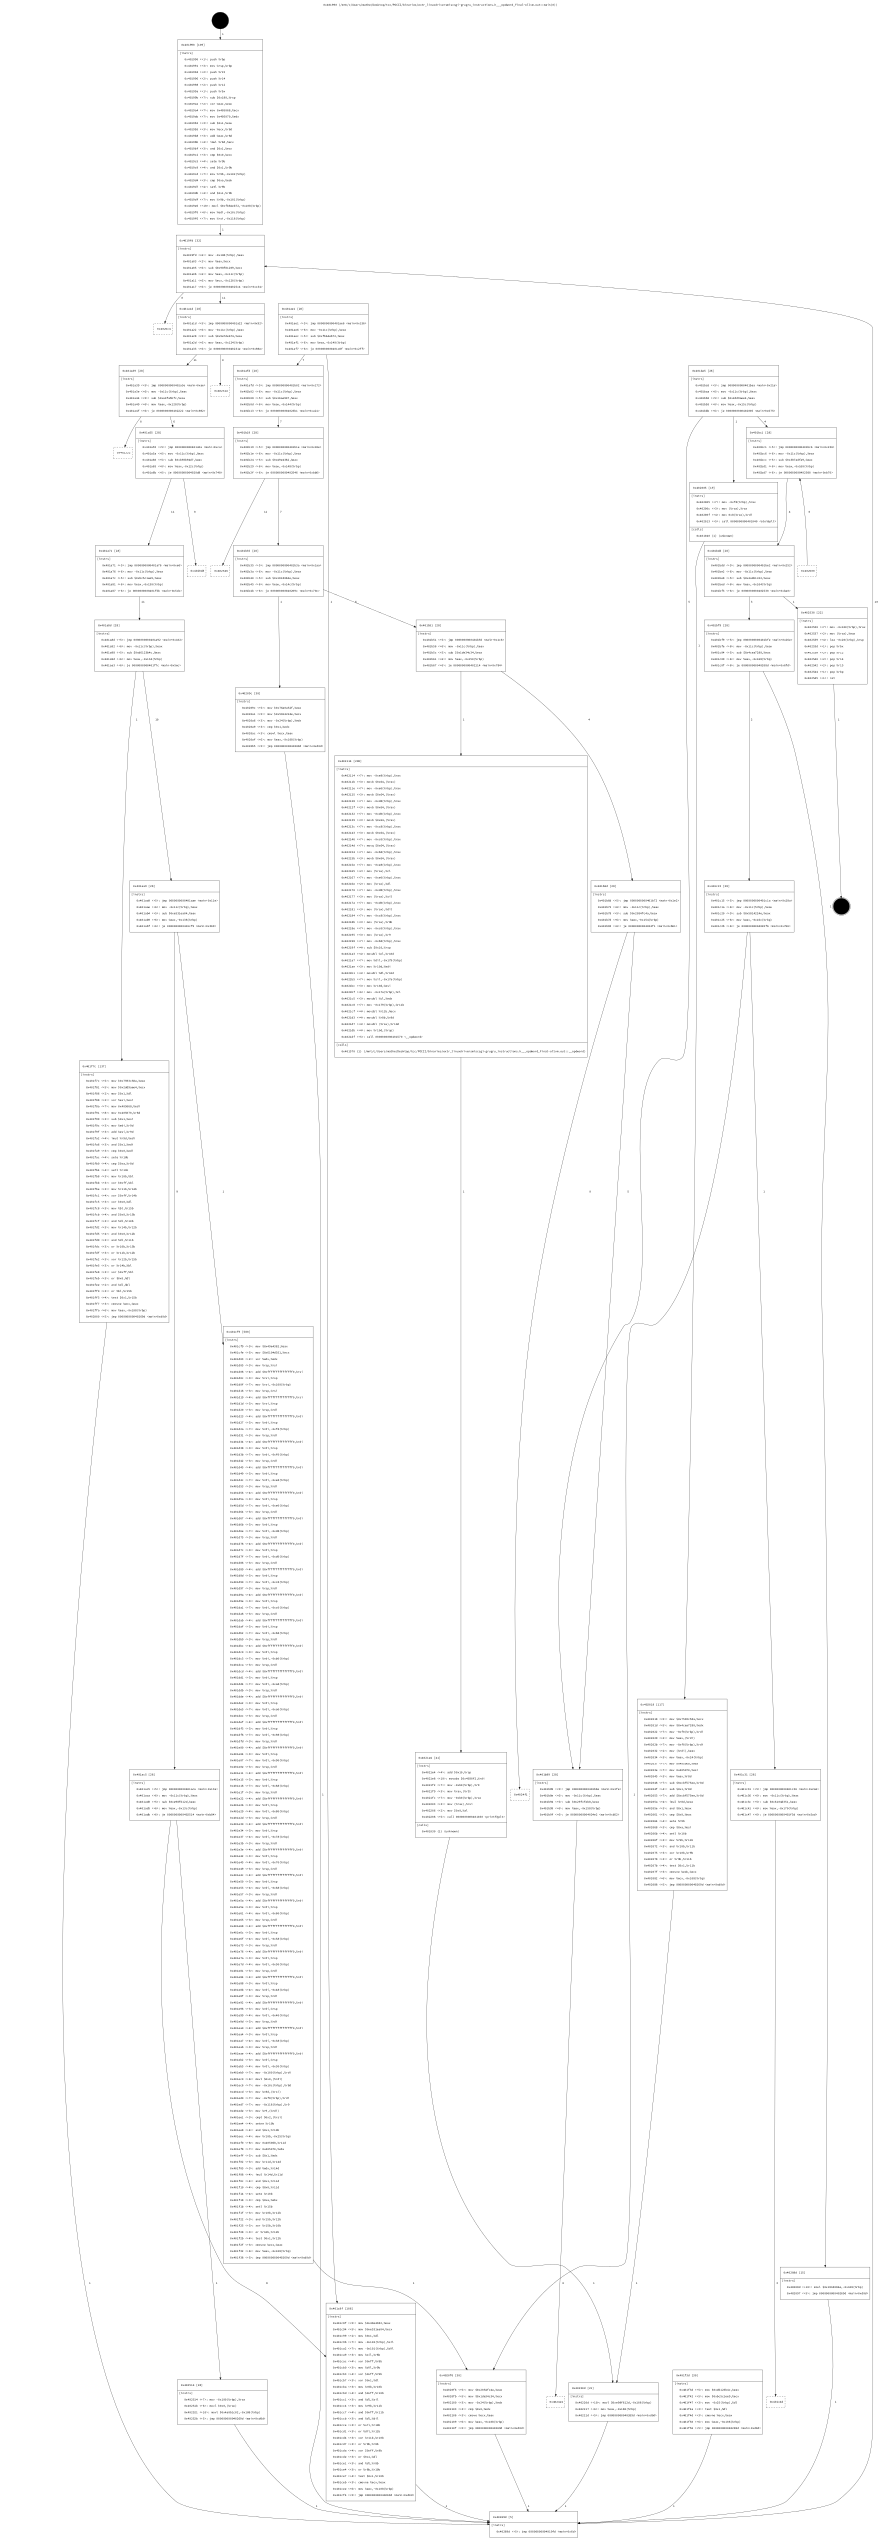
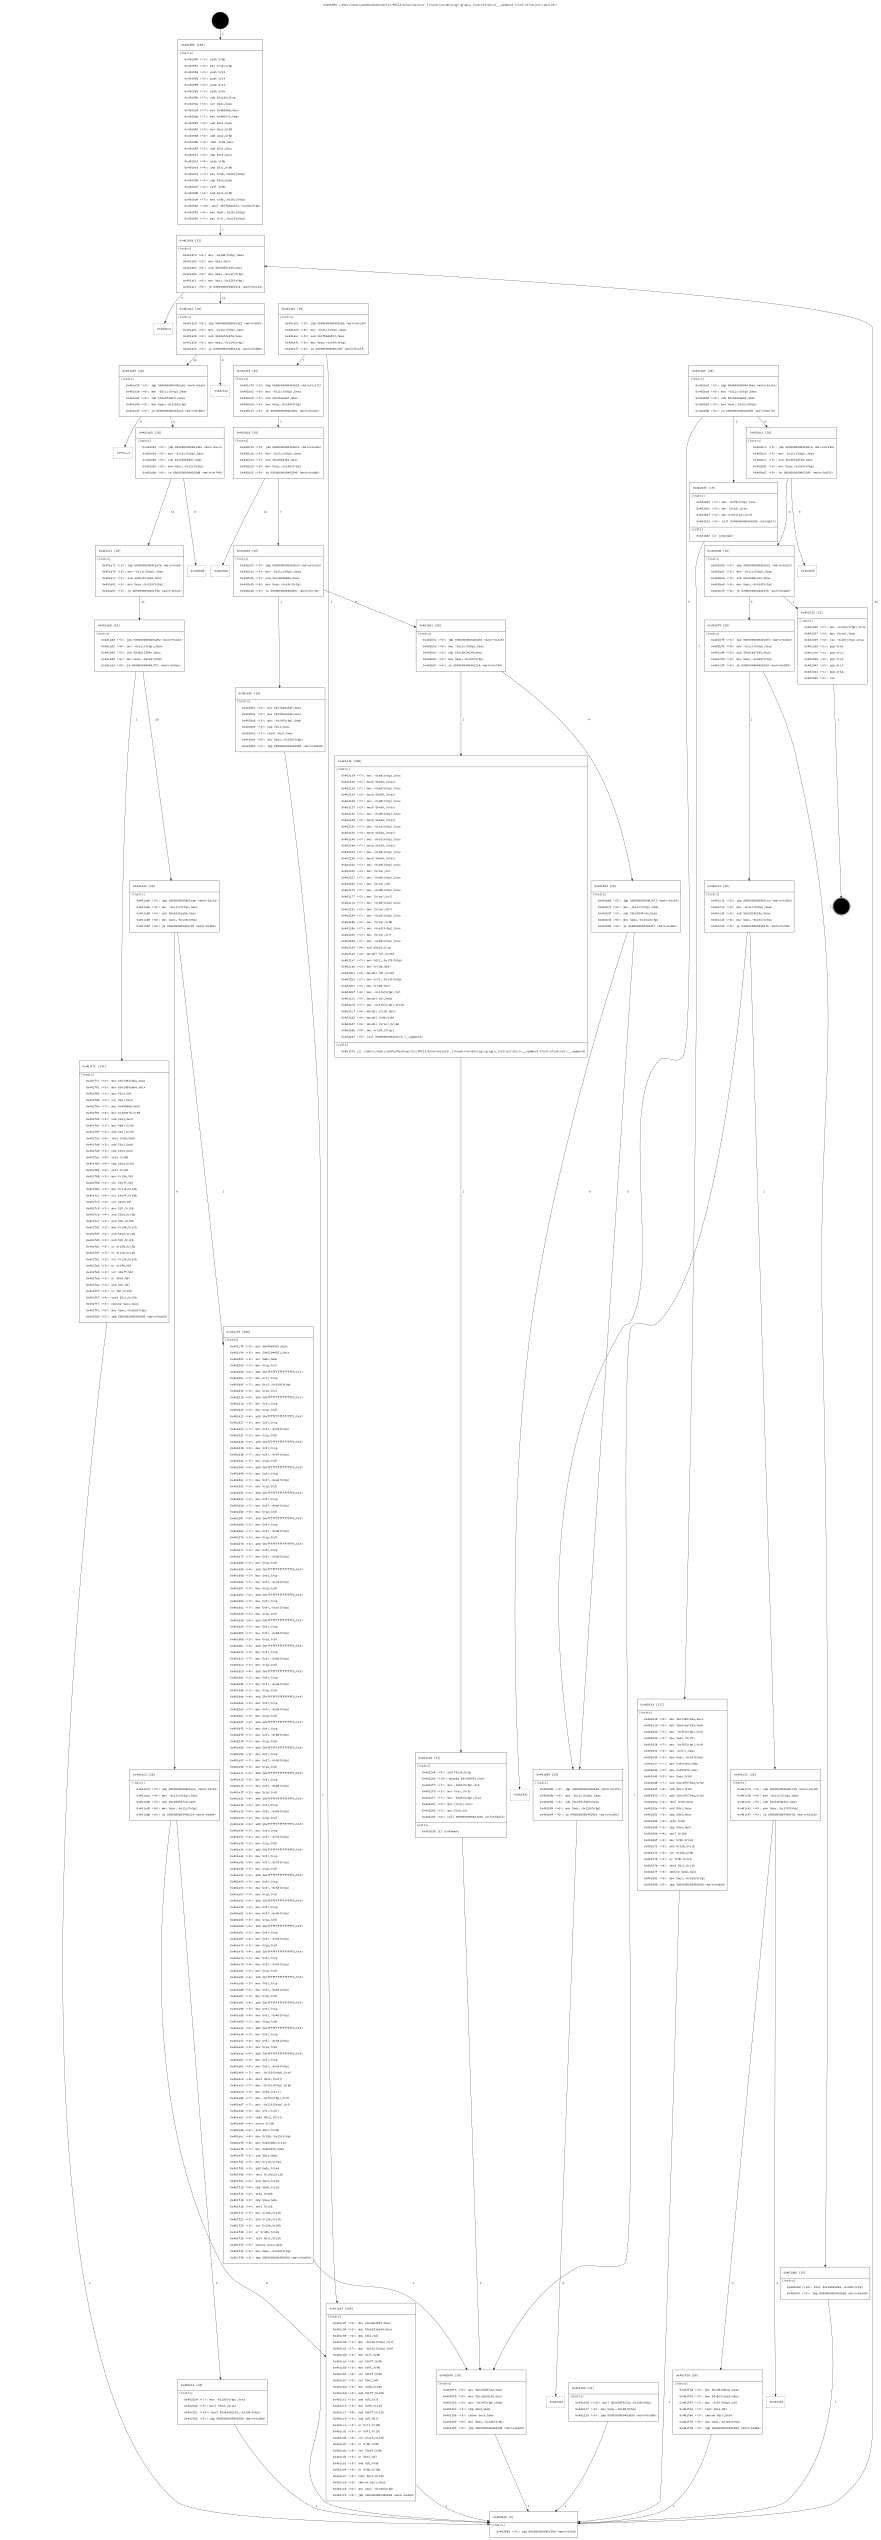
(806, 523) -> (794, 522)
none -> (747, 2094)
(649, 2136) -> (669, 2238)
(444, 2150) -> (471, 2103)
